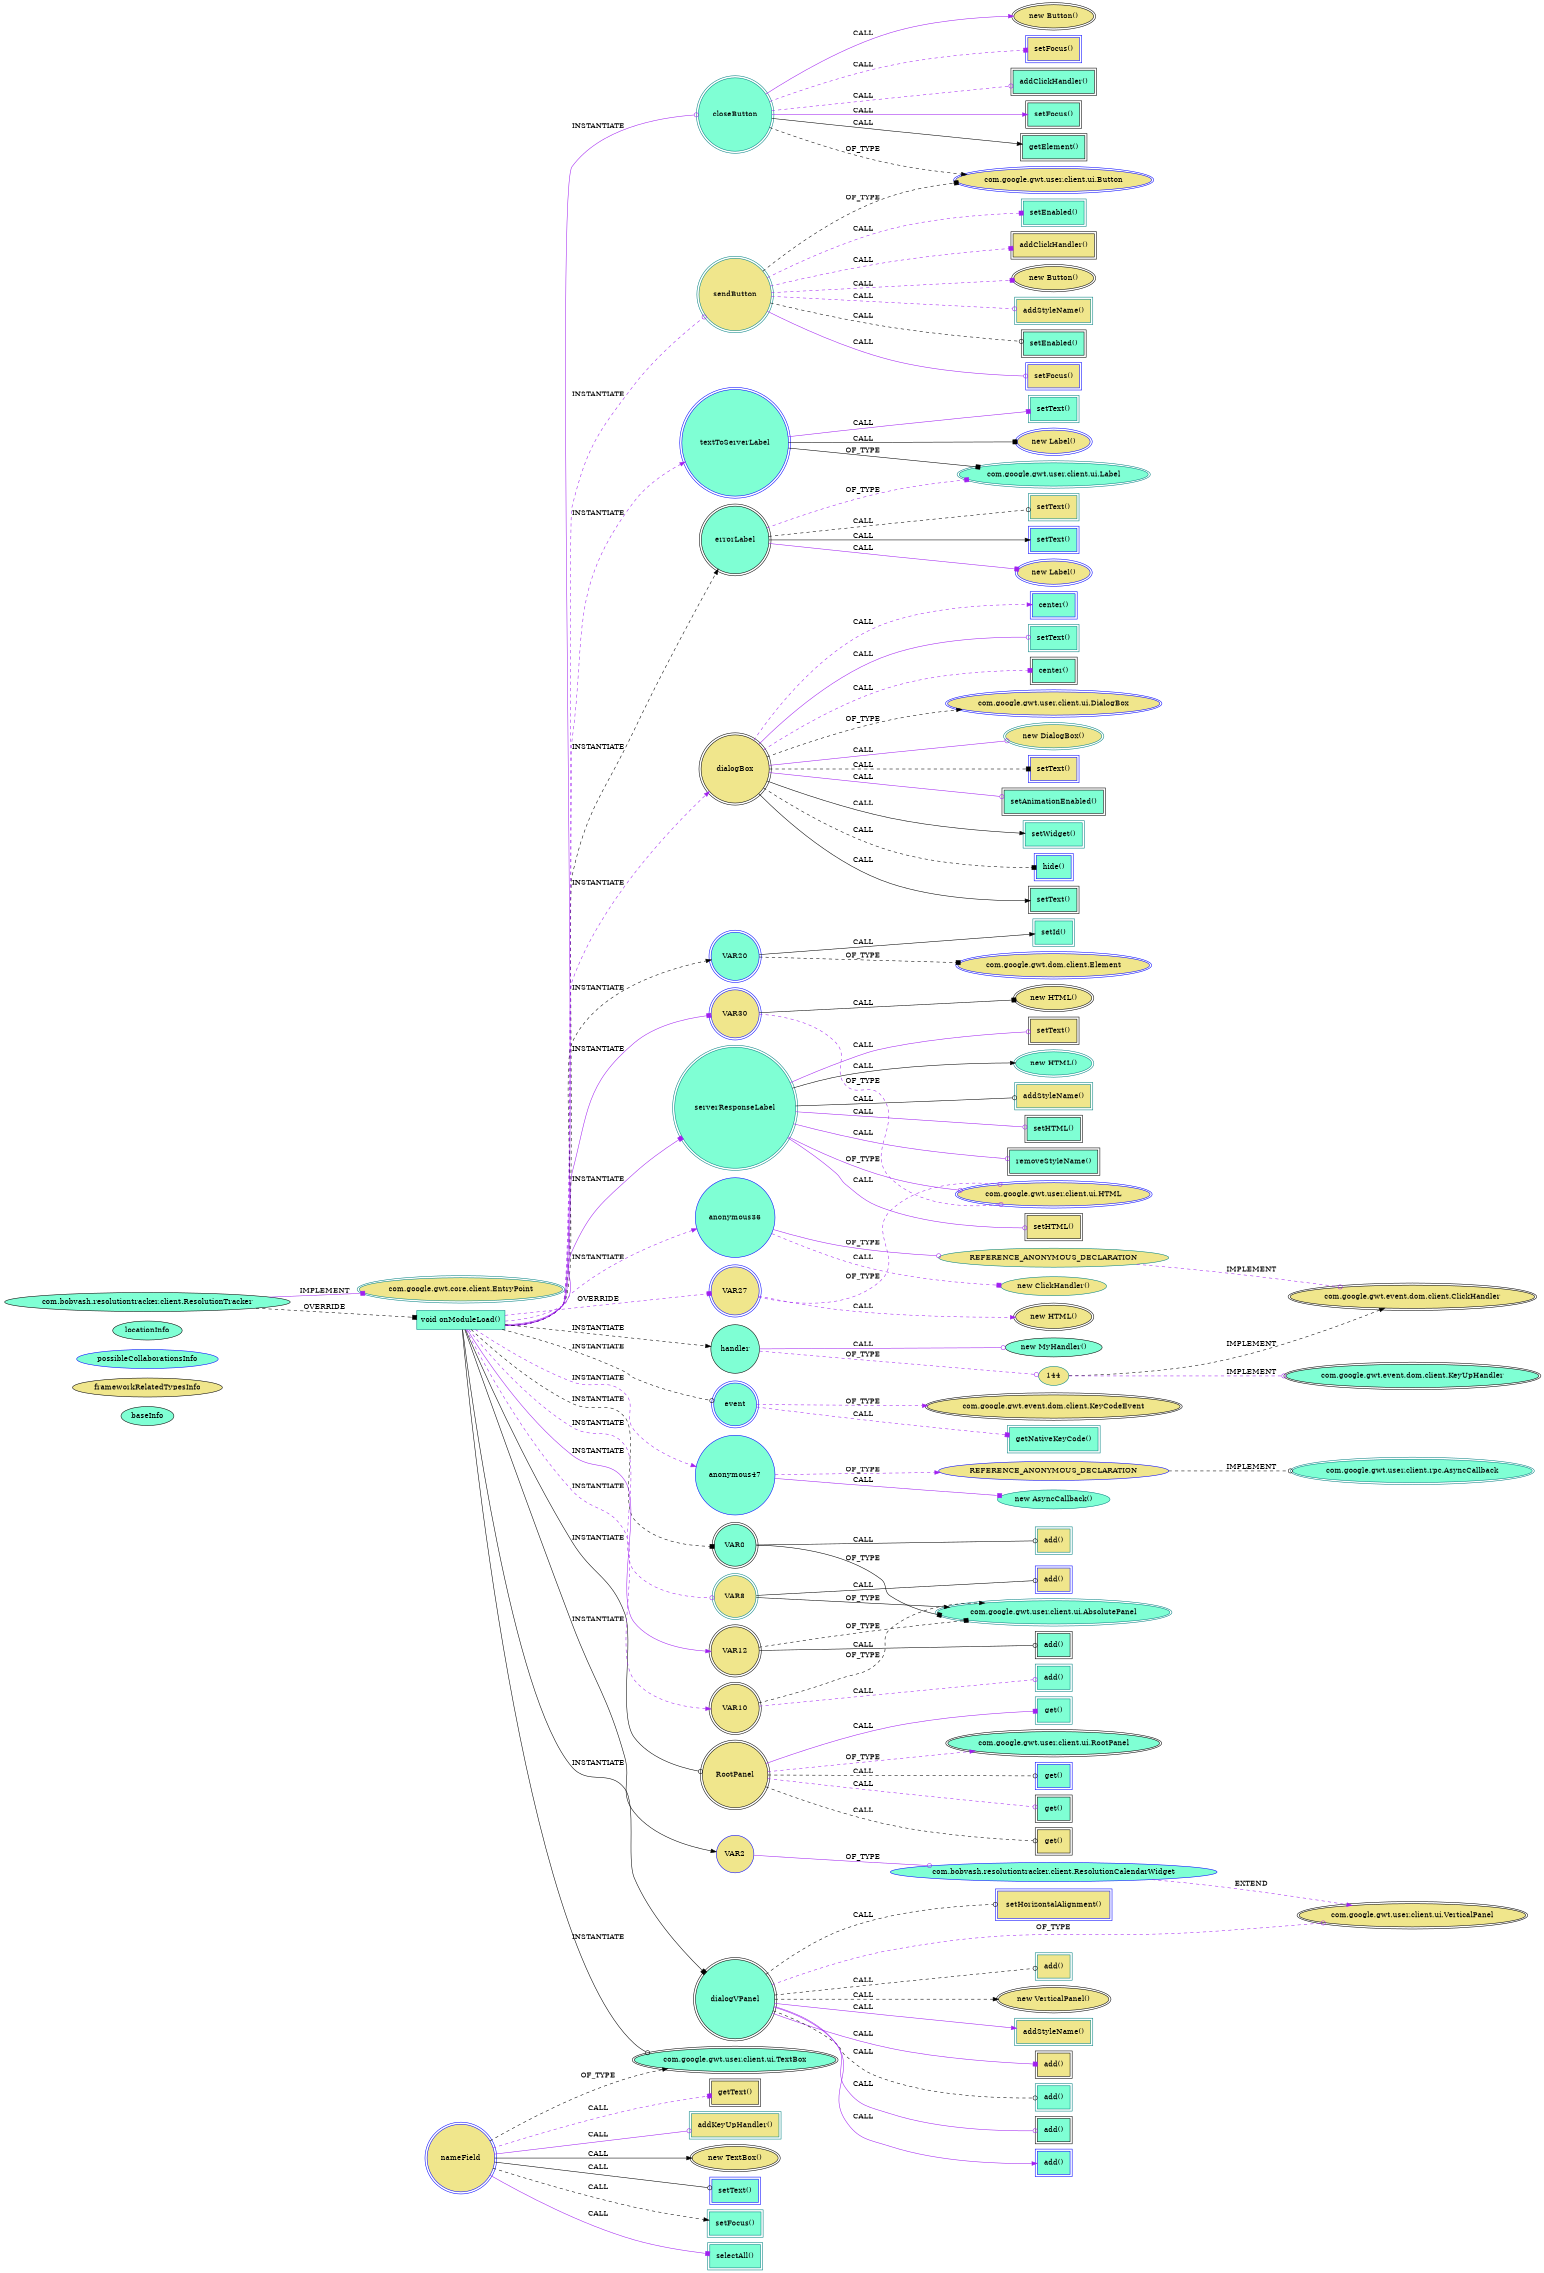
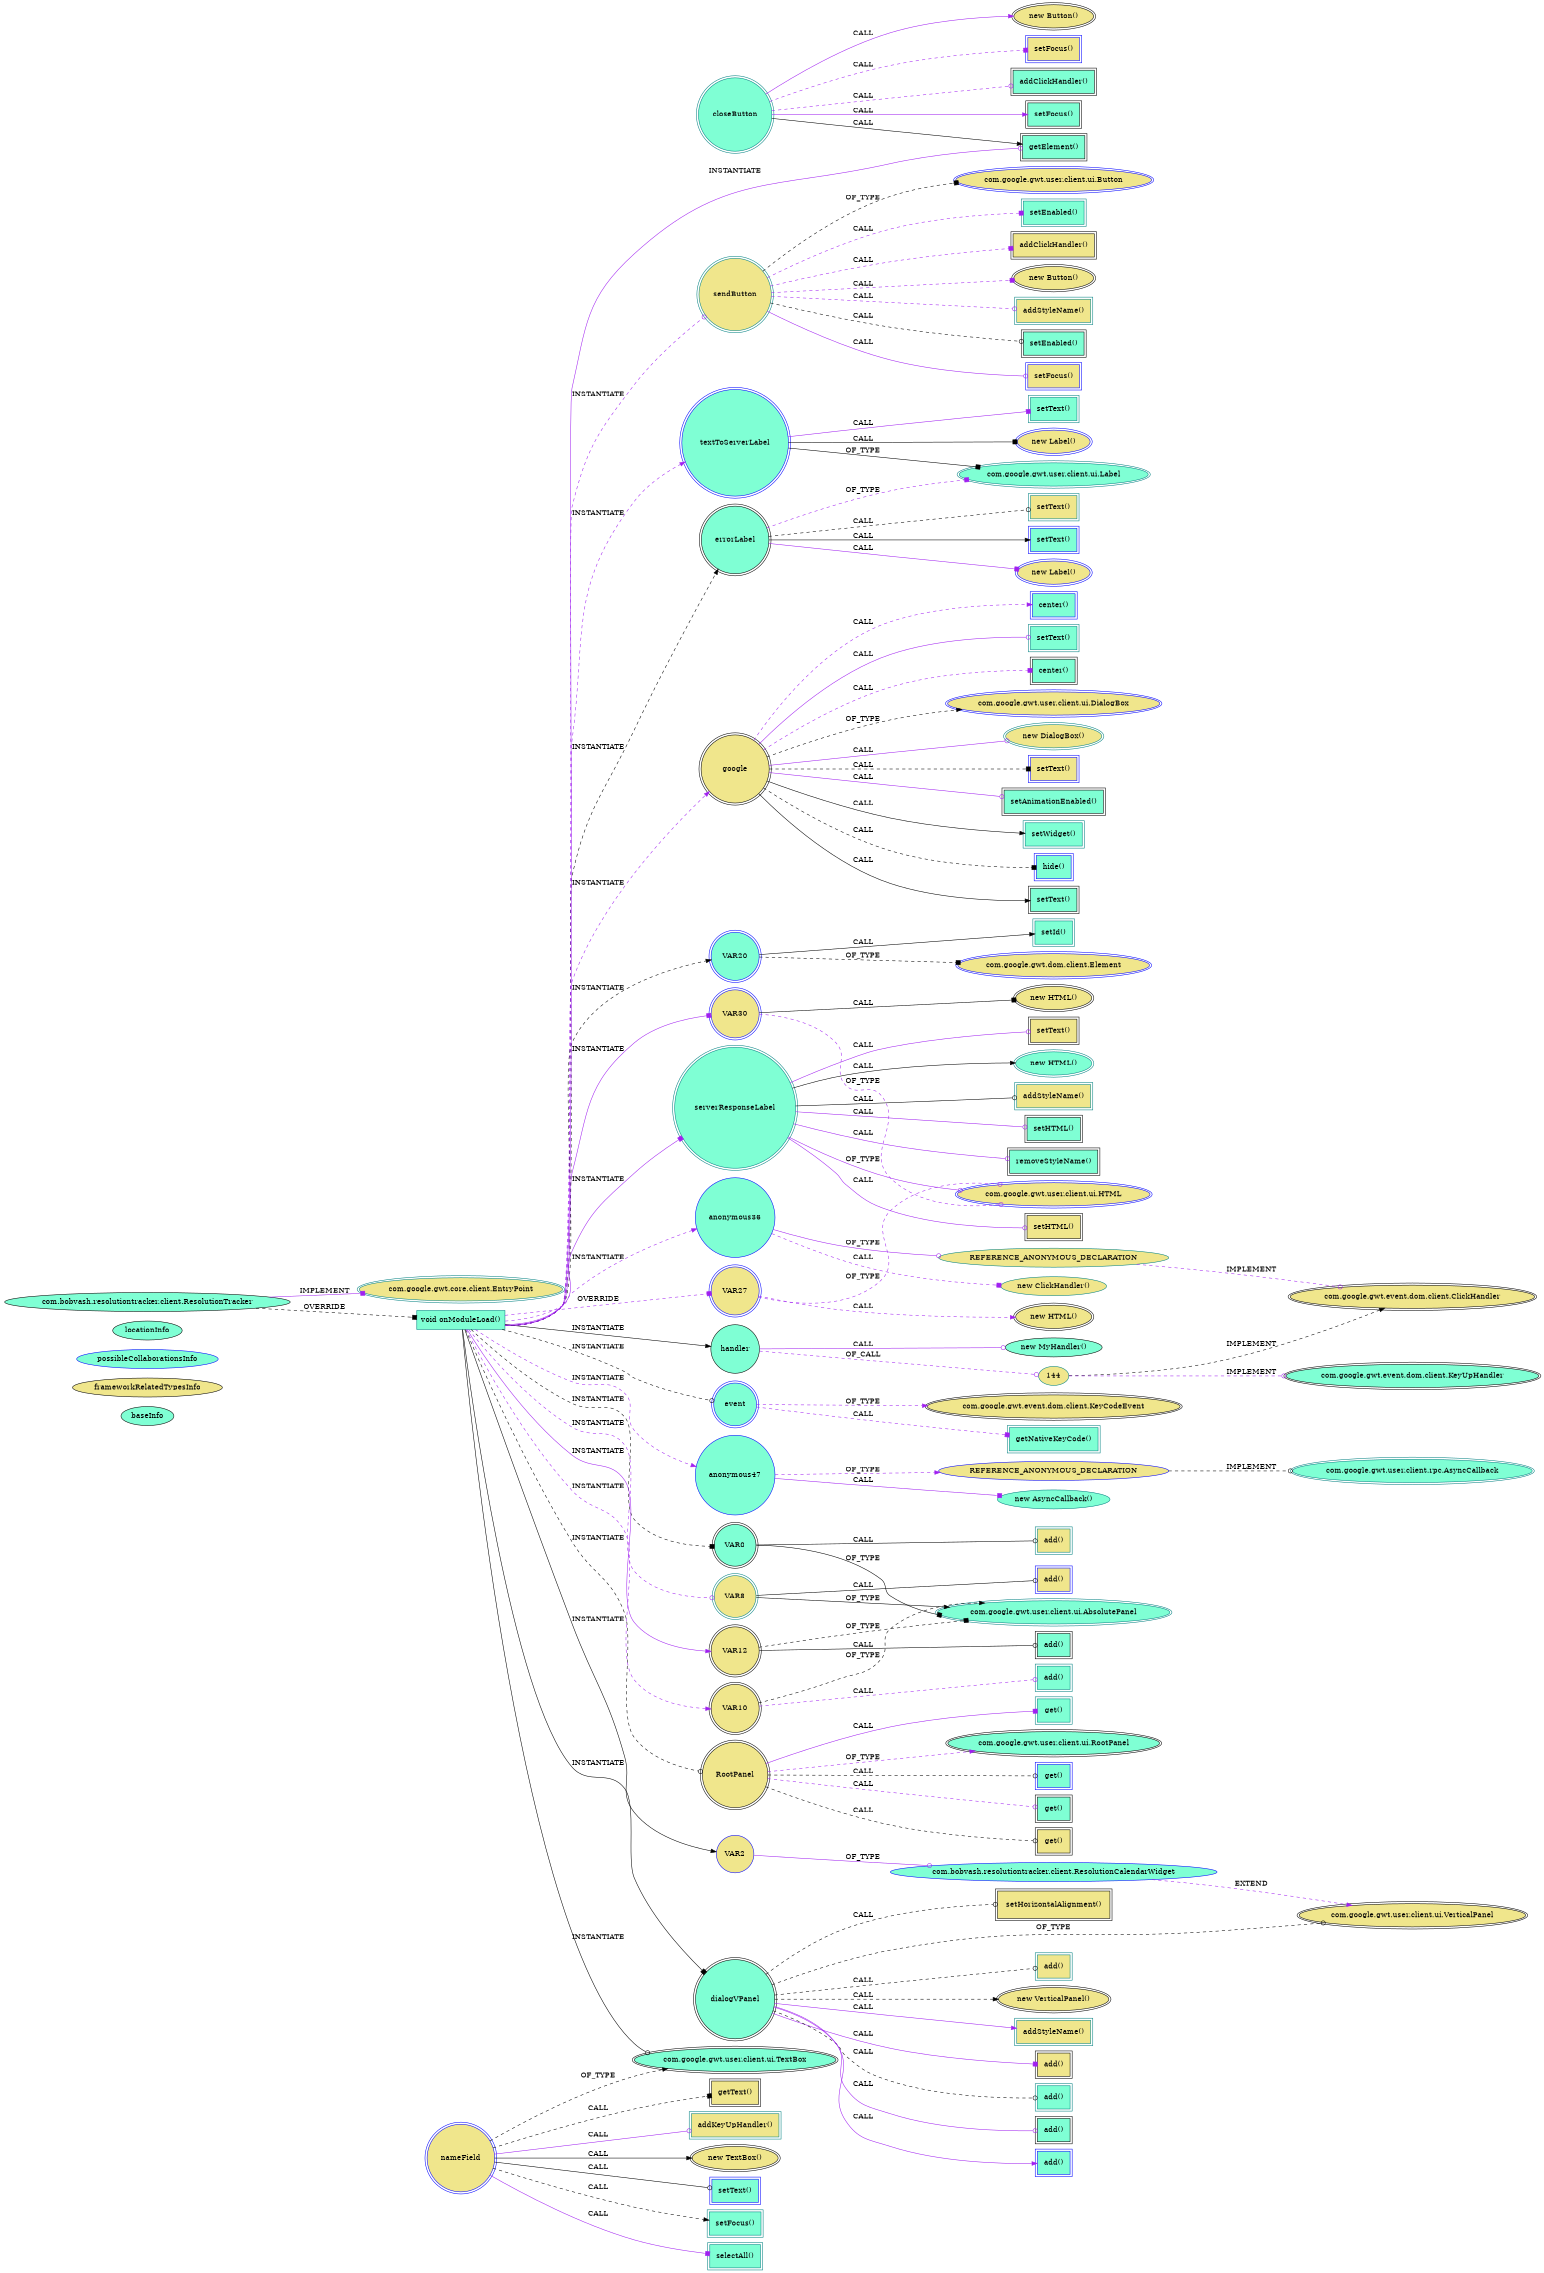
(864, 157) -> none
(567, 632) -> (571, 484)
(735, 769) -> (735, 769)
(605, 1335) -> (605, 1335)
(863, 1355) -> (863, 1355)
(587, 1562) -> (587, 1562)
(1054, 1905) -> (1054, 1905)
(1044, 1935) -> (1044, 1935)
(599, 2118) -> (599, 2118)
